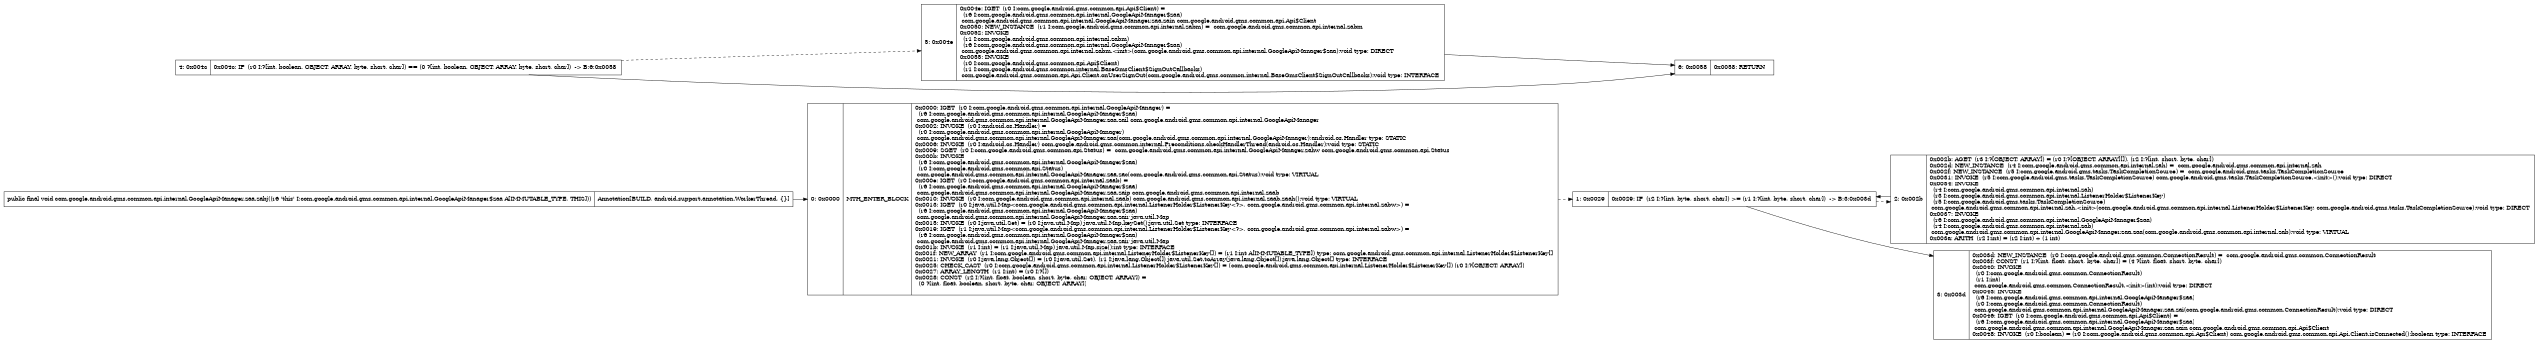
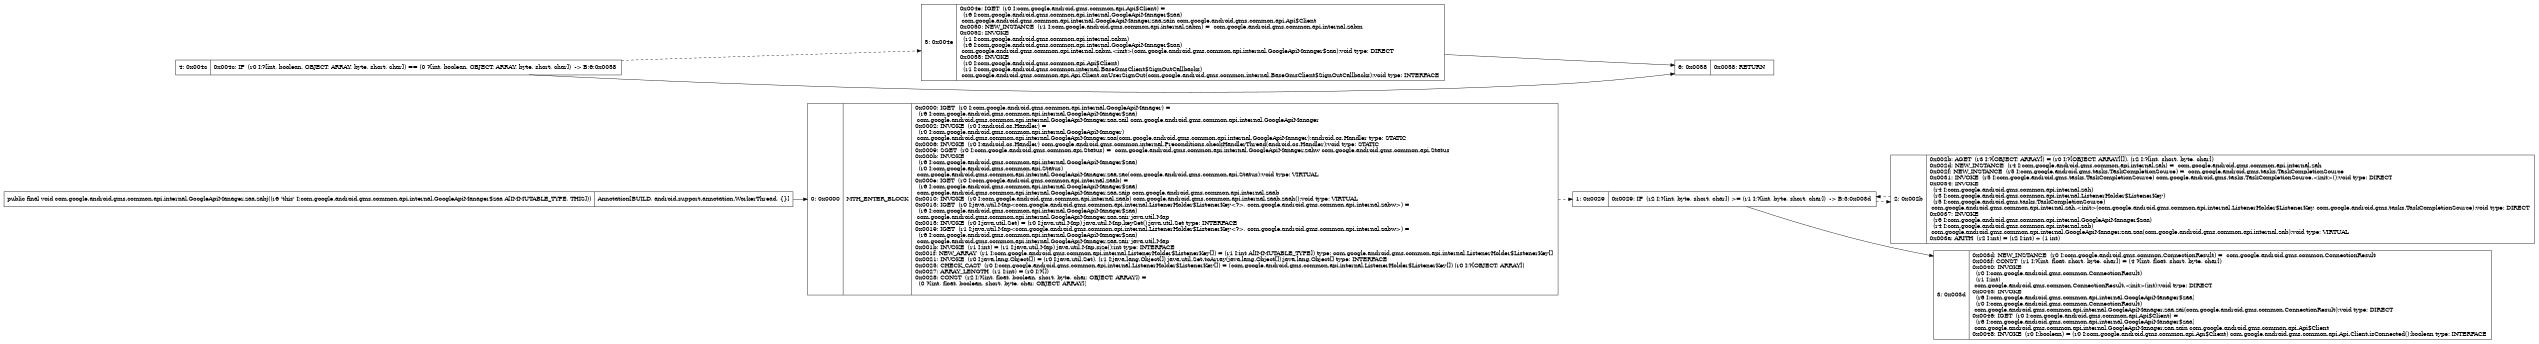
(1885, 197) -> (1885, 197)
